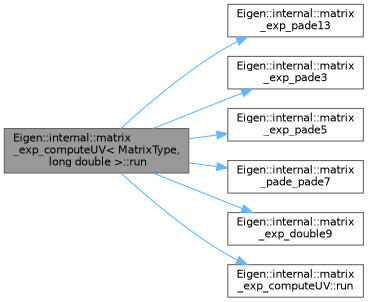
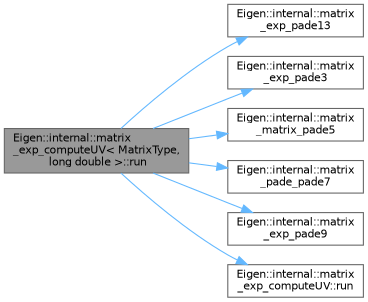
(296, 125) -> (296, 125)
(296, 229) -> (296, 229)
